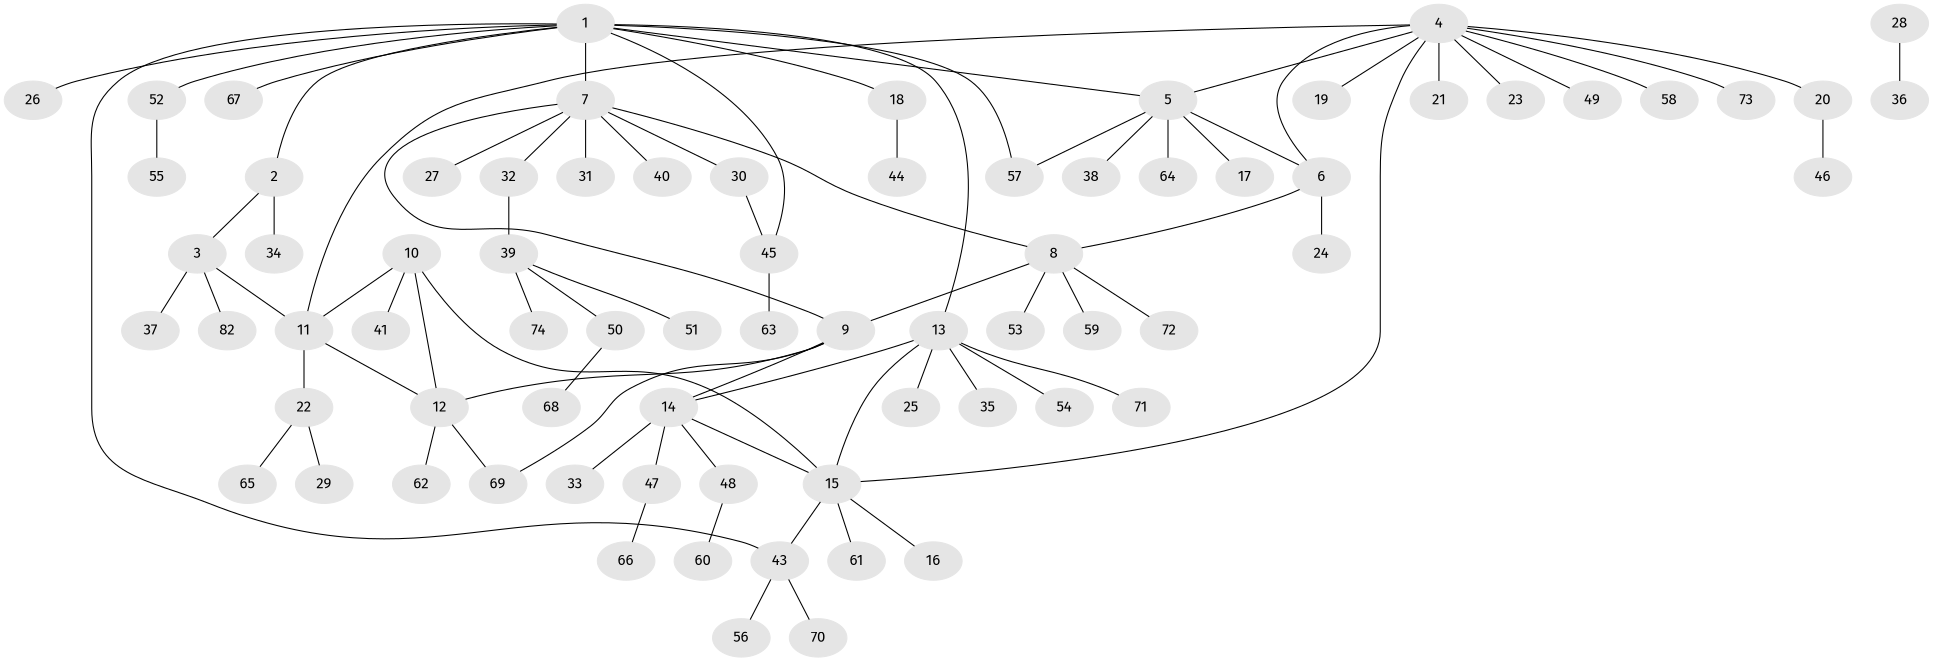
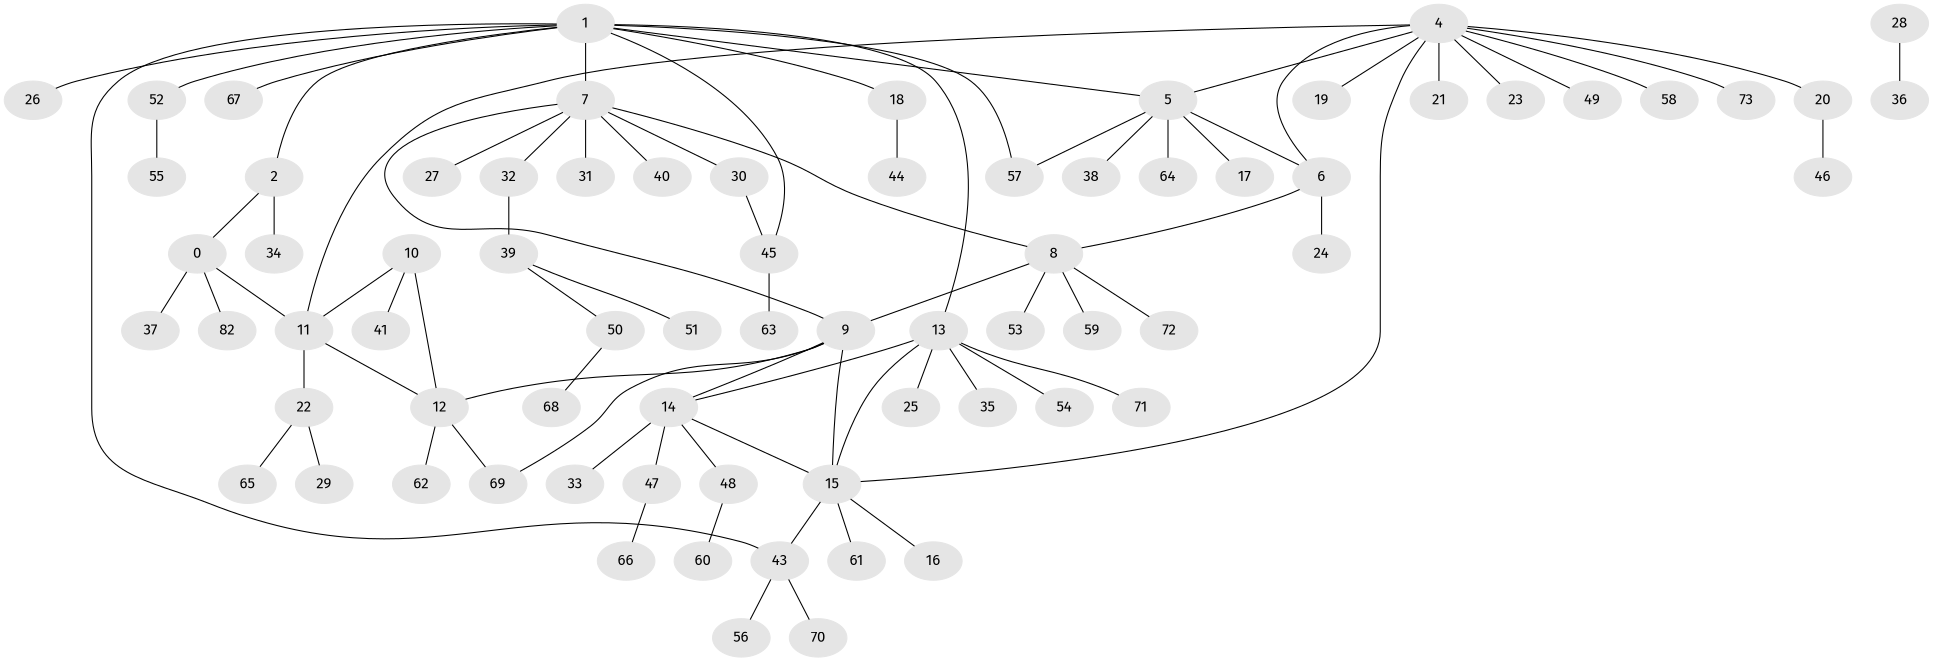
(197, 254) -> (197, 254)
(539, 331) -> none
(569, 371) -> (836, 407)
